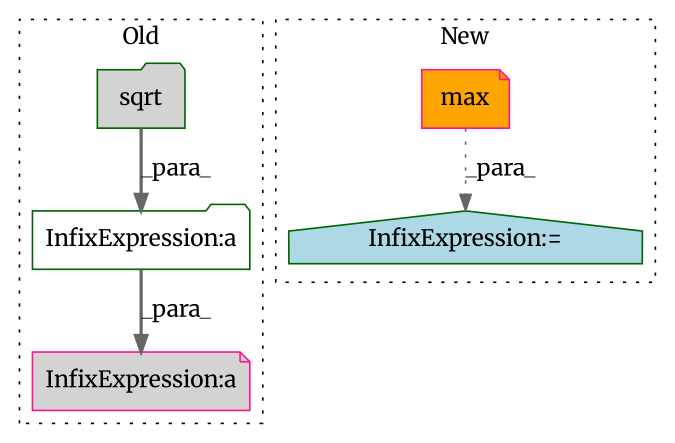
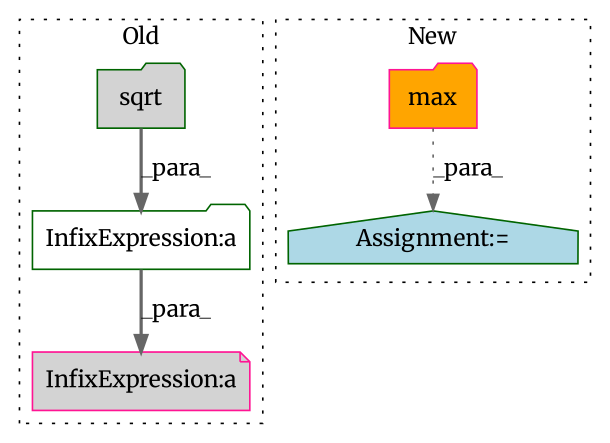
(466, 99) -> (433, 99)
(466, 240) -> (433, 240)
